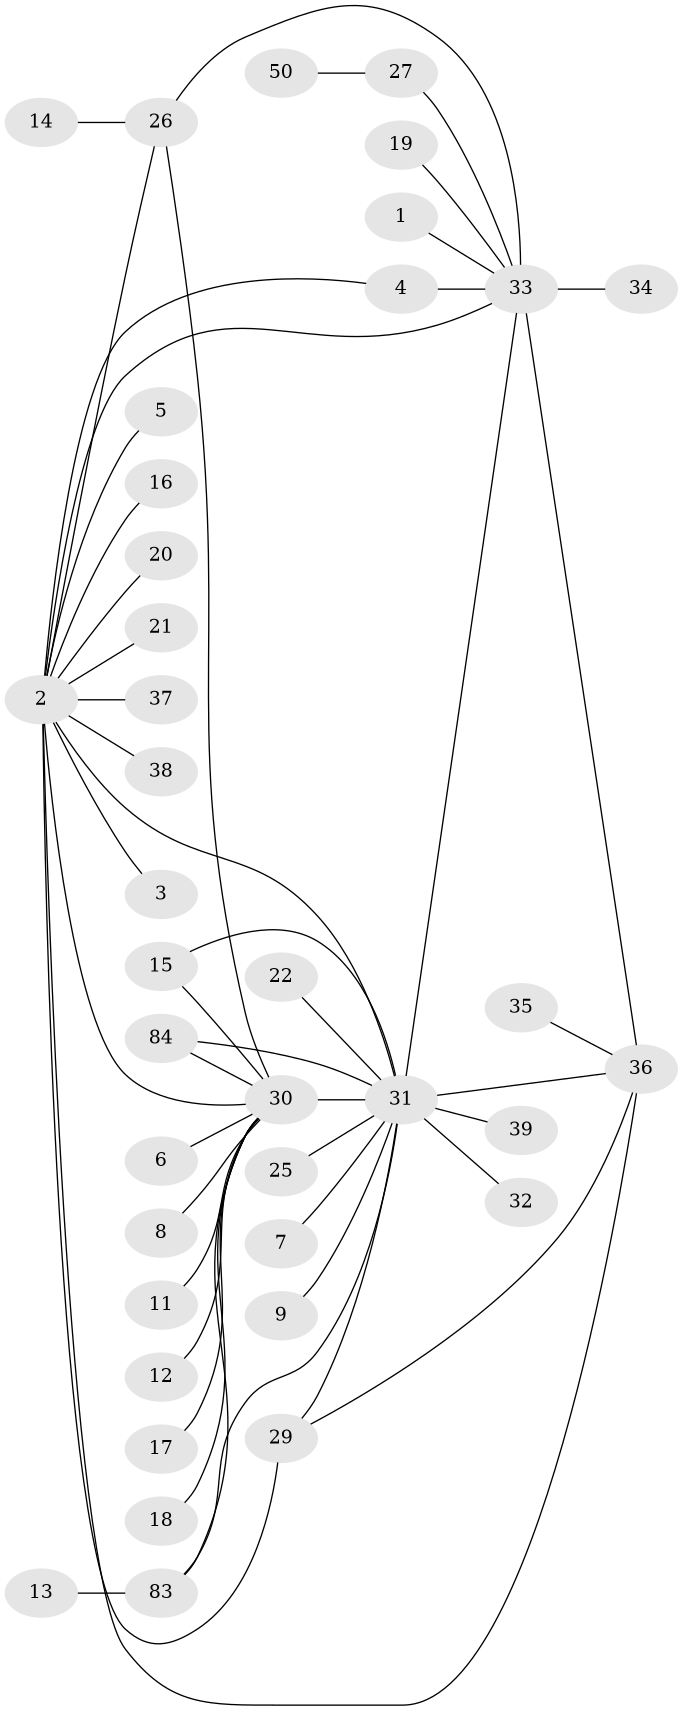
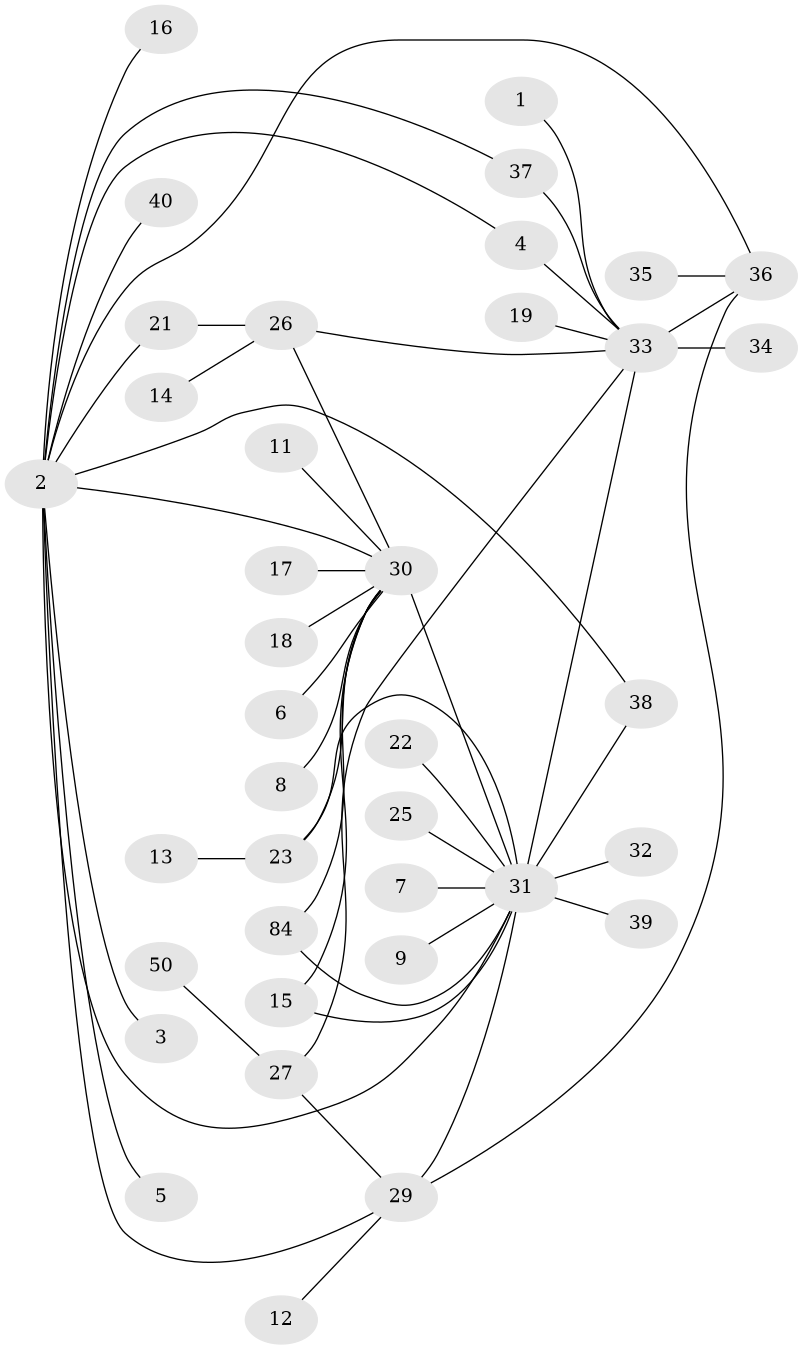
(154, 355) -> (575, 242)
(101, 397) -> (222, 325)
(161, 556) -> (161, 203)
(522, 1084) -> (581, 796)
none -> (342, 1136)
(221, 1238) -> (342, 1258)
(161, 1593) -> (281, 859)
